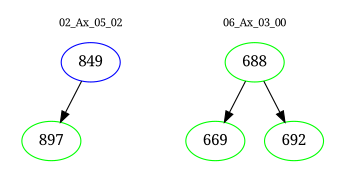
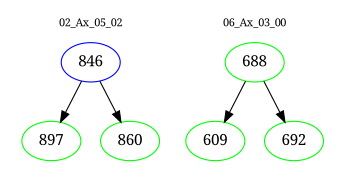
(91, 62) -> (91, 62)
none -> (130, 141)
(215, 141) -> (215, 141)
